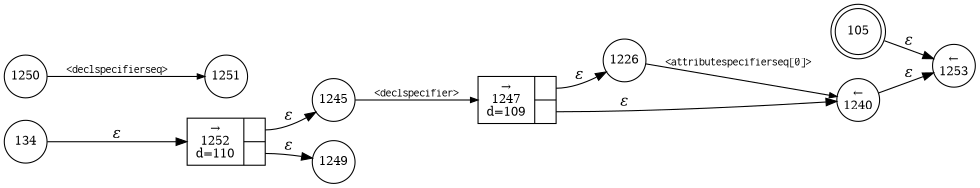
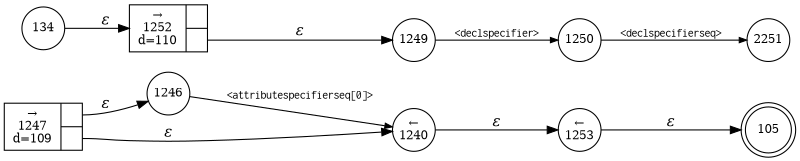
none -> (493, 40)
(904, 48) -> (666, 130)
(625, 60) -> (168, 94)
(226, 76) -> (768, 40)
(334, 100) -> none
